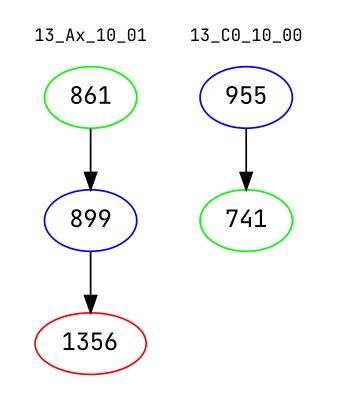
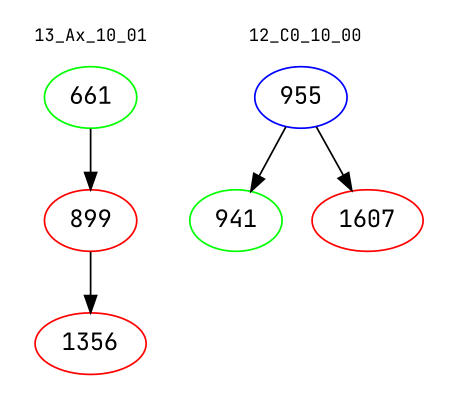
(247, 37) -> (306, 37)
(91, 97) -> (91, 97)
(91, 221) -> (91, 221)
(246, 221) -> (236, 221)
none -> (368, 221)
